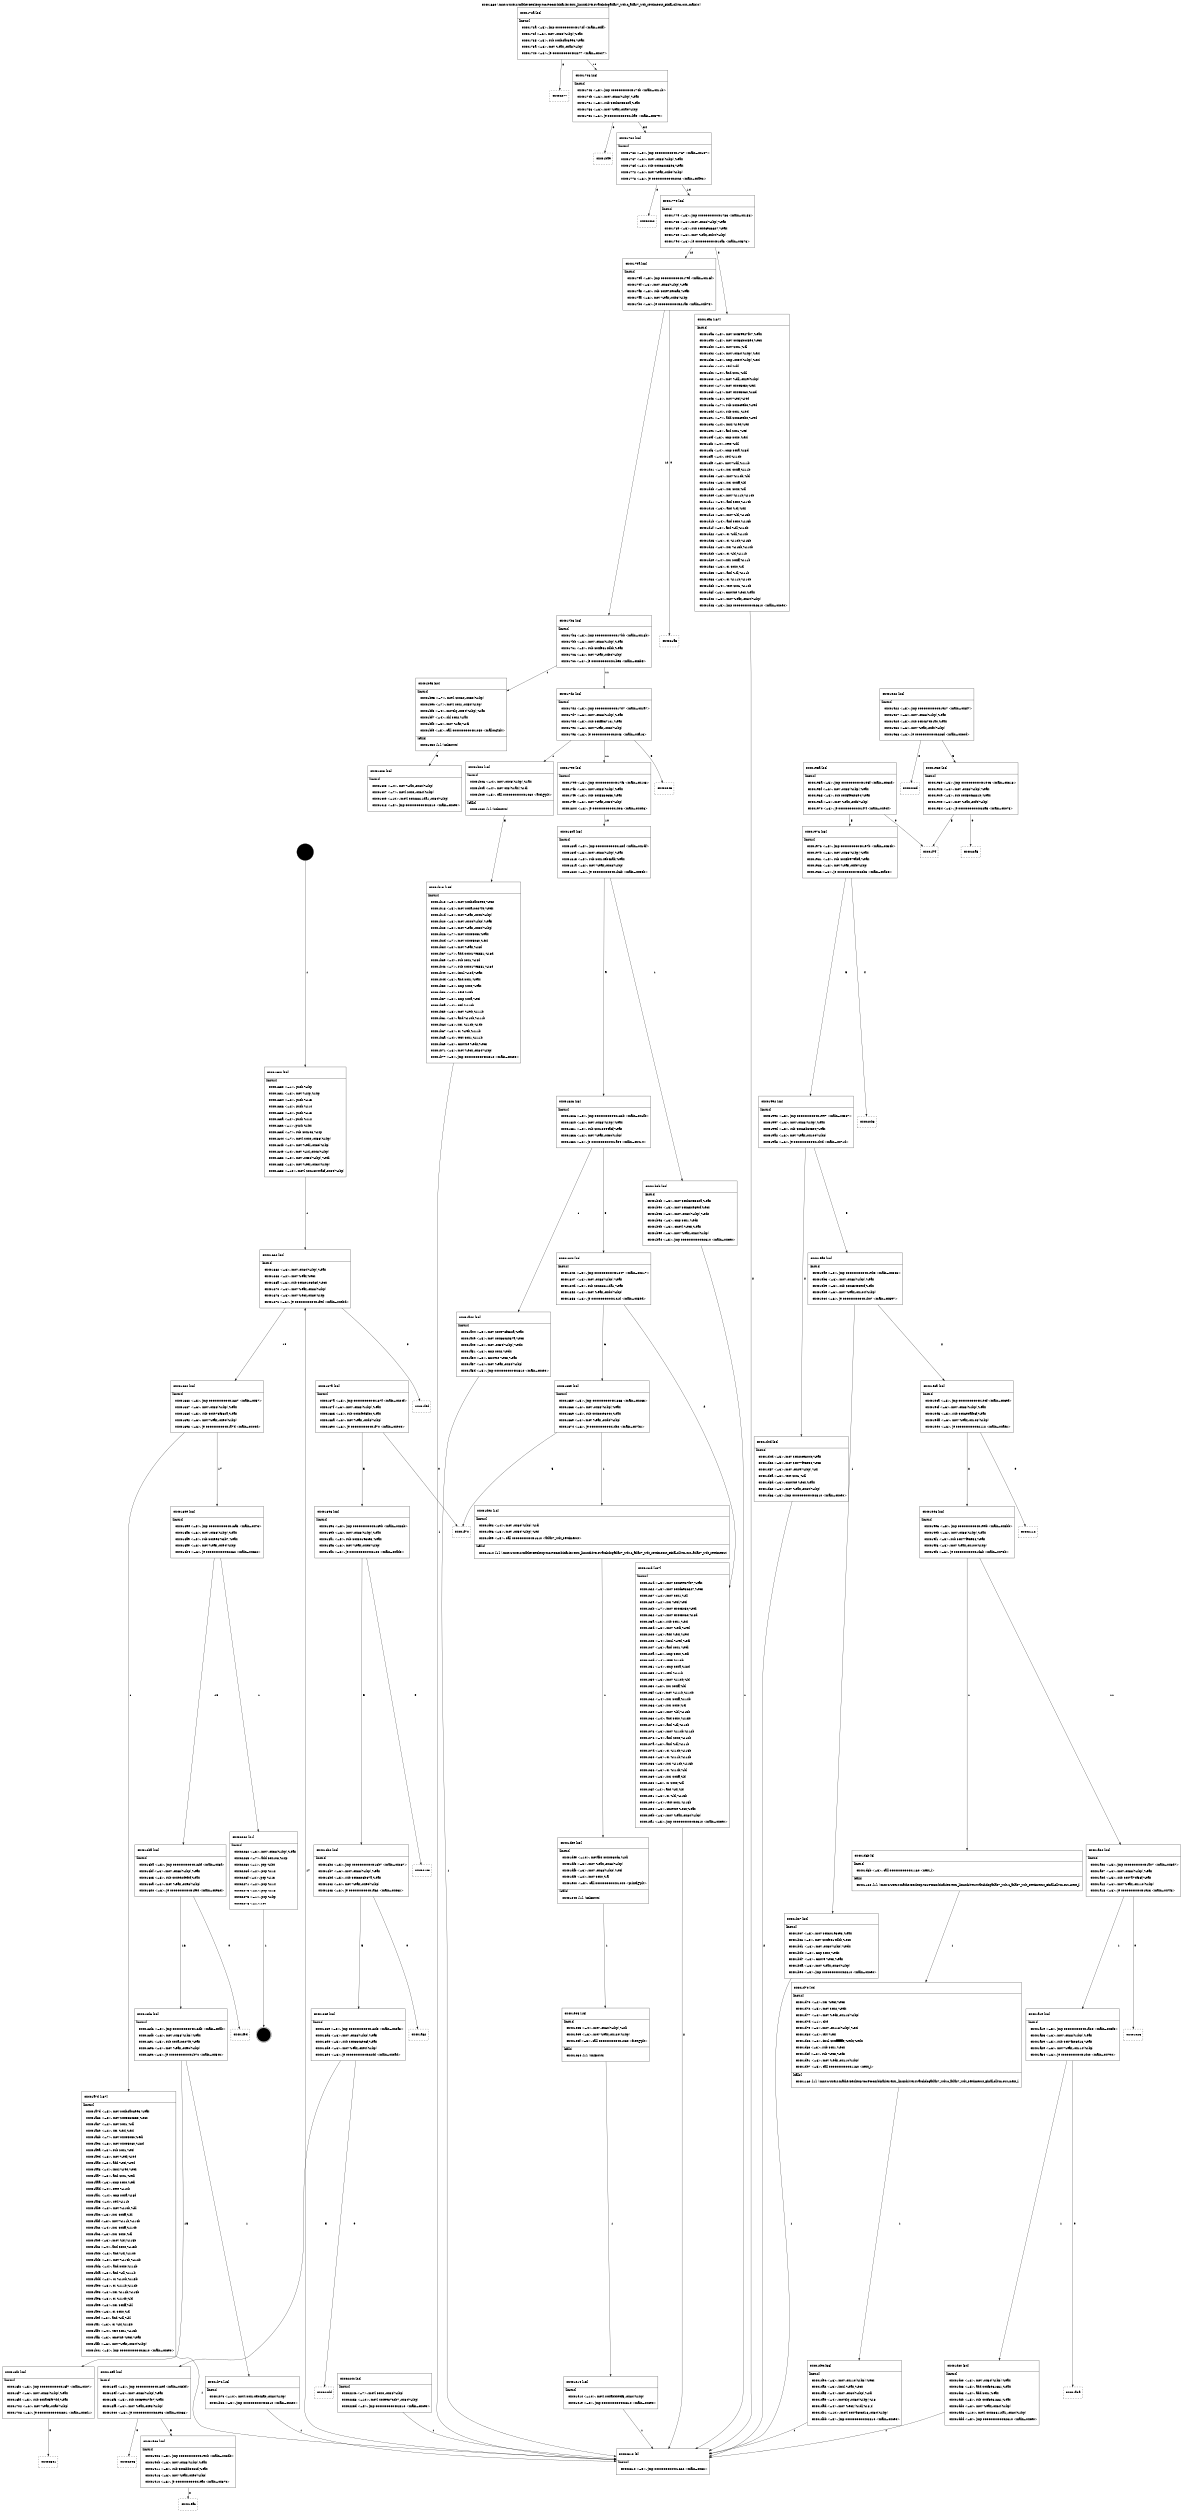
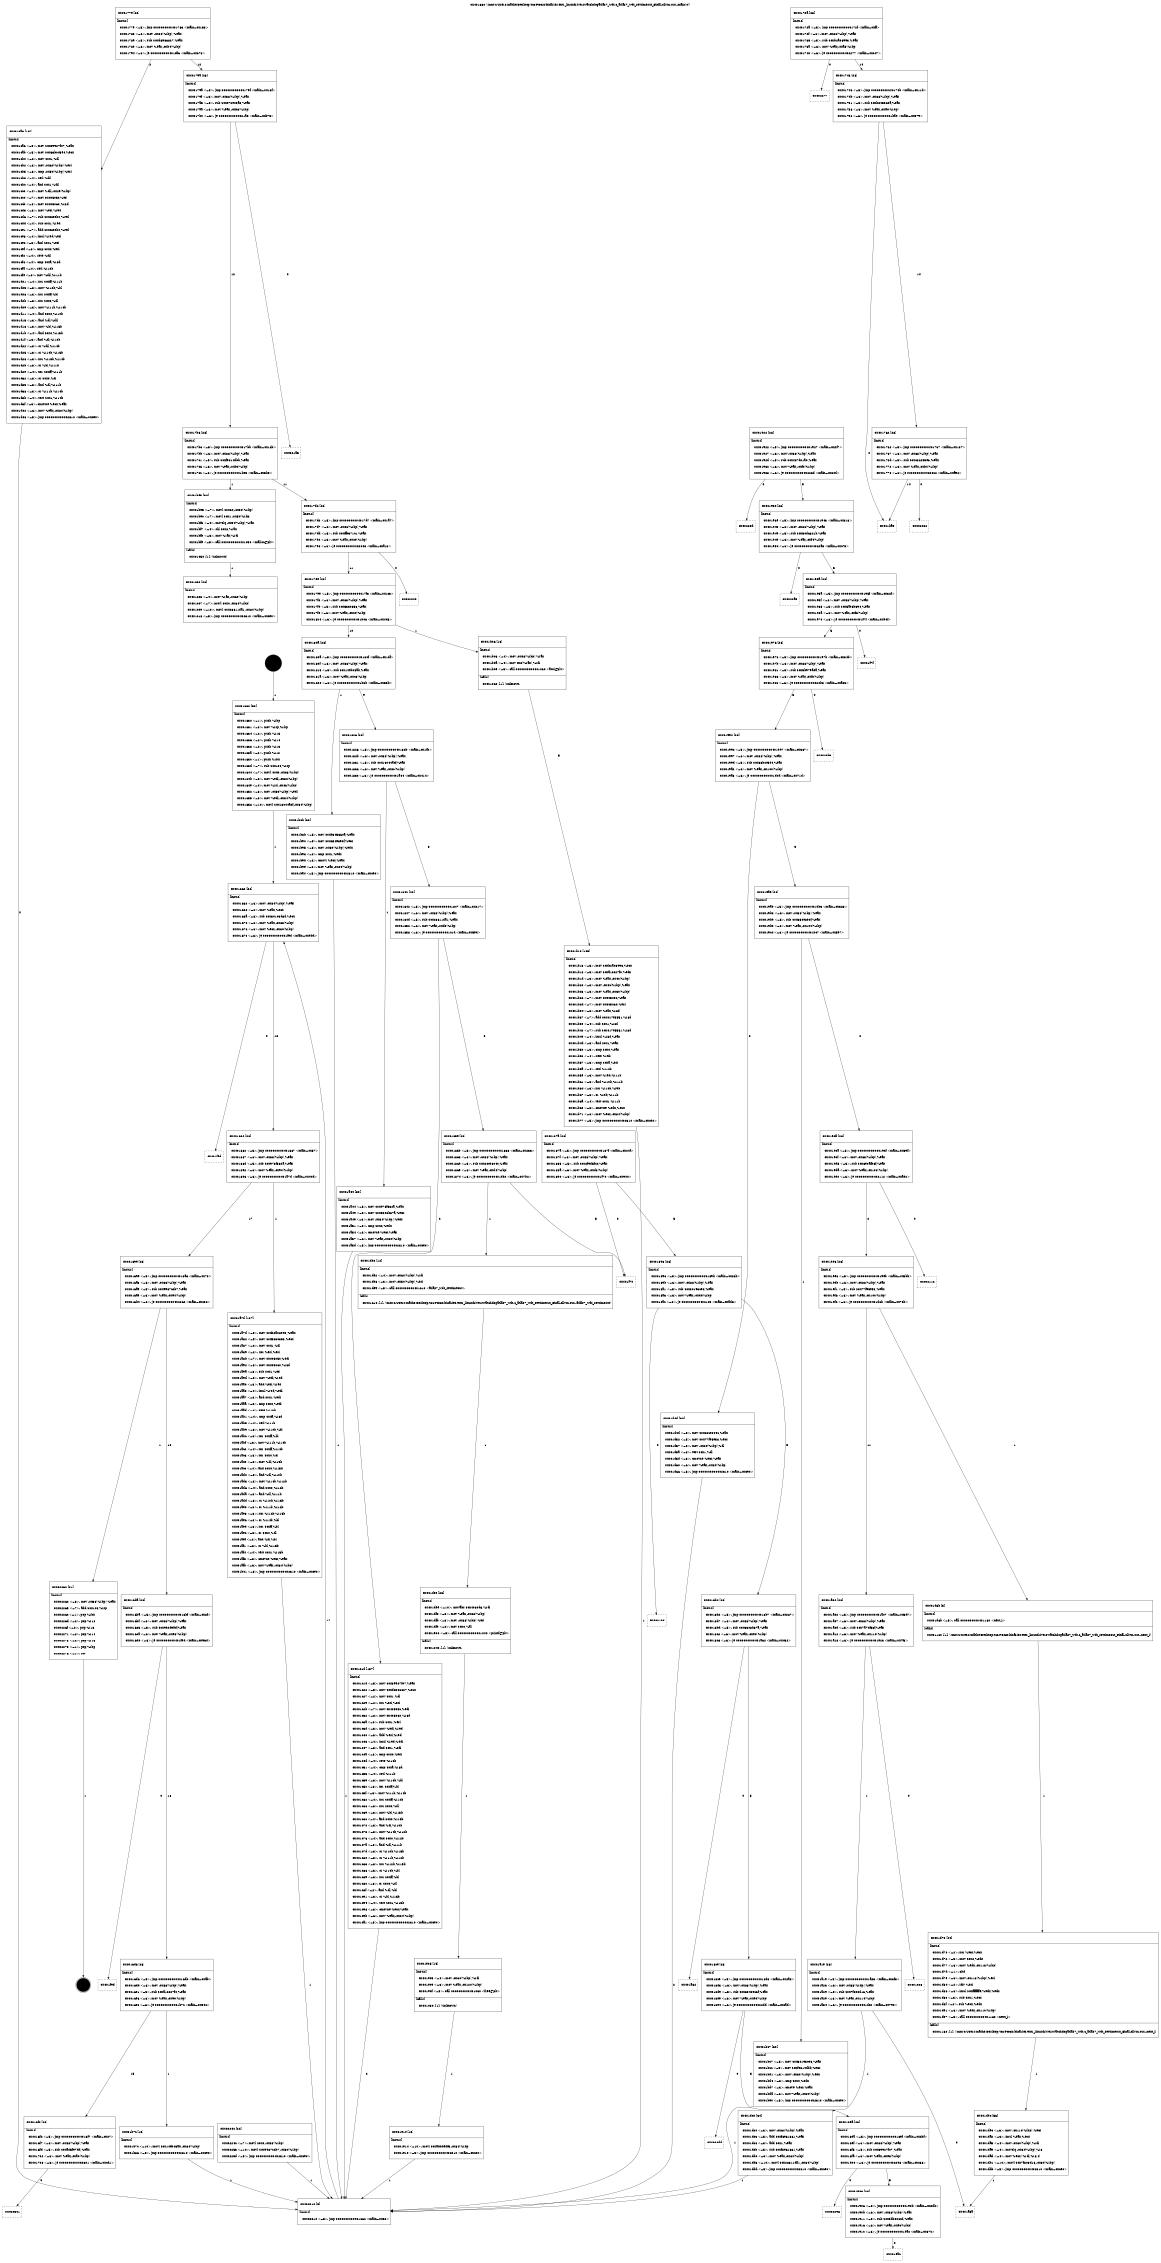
(644, 127) -> (918, 275)
(685, 189) -> (899, 499)
(558, 750) -> (435, 639)
(437, 756) -> (232, 568)
(944, 830) -> (827, 562)
(760, 2441) -> (983, 2190)
